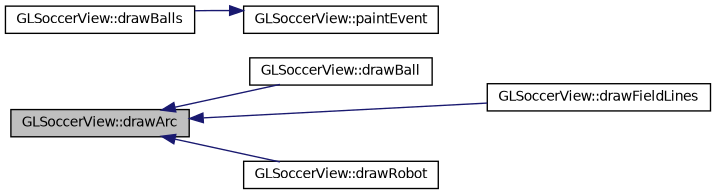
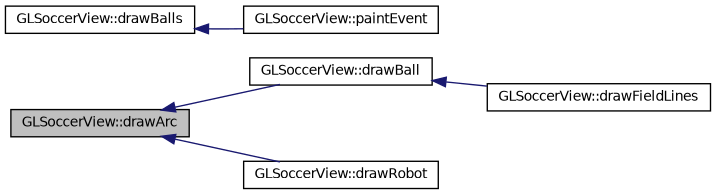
(212, 11) -> (226, 29)
(345, 110) -> (467, 84)
